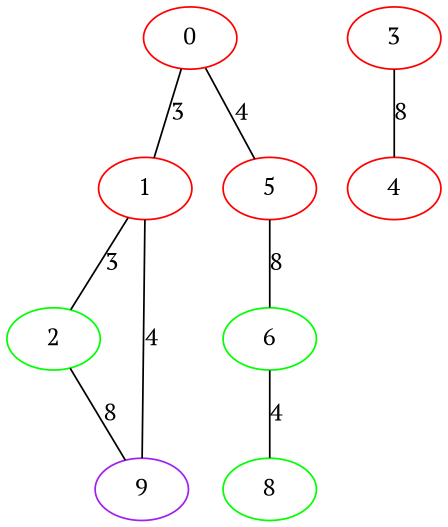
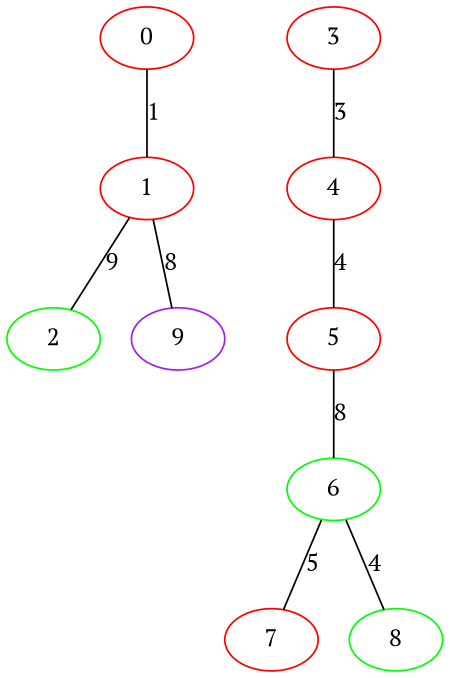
(178, 113) -> (154, 113)
(401, 113) -> (341, 113)
(230, 114) -> (334, 264)
(112, 264) -> (112, 264)
(152, 339) -> (171, 264)
(98, 414) -> none
none -> (271, 640)
